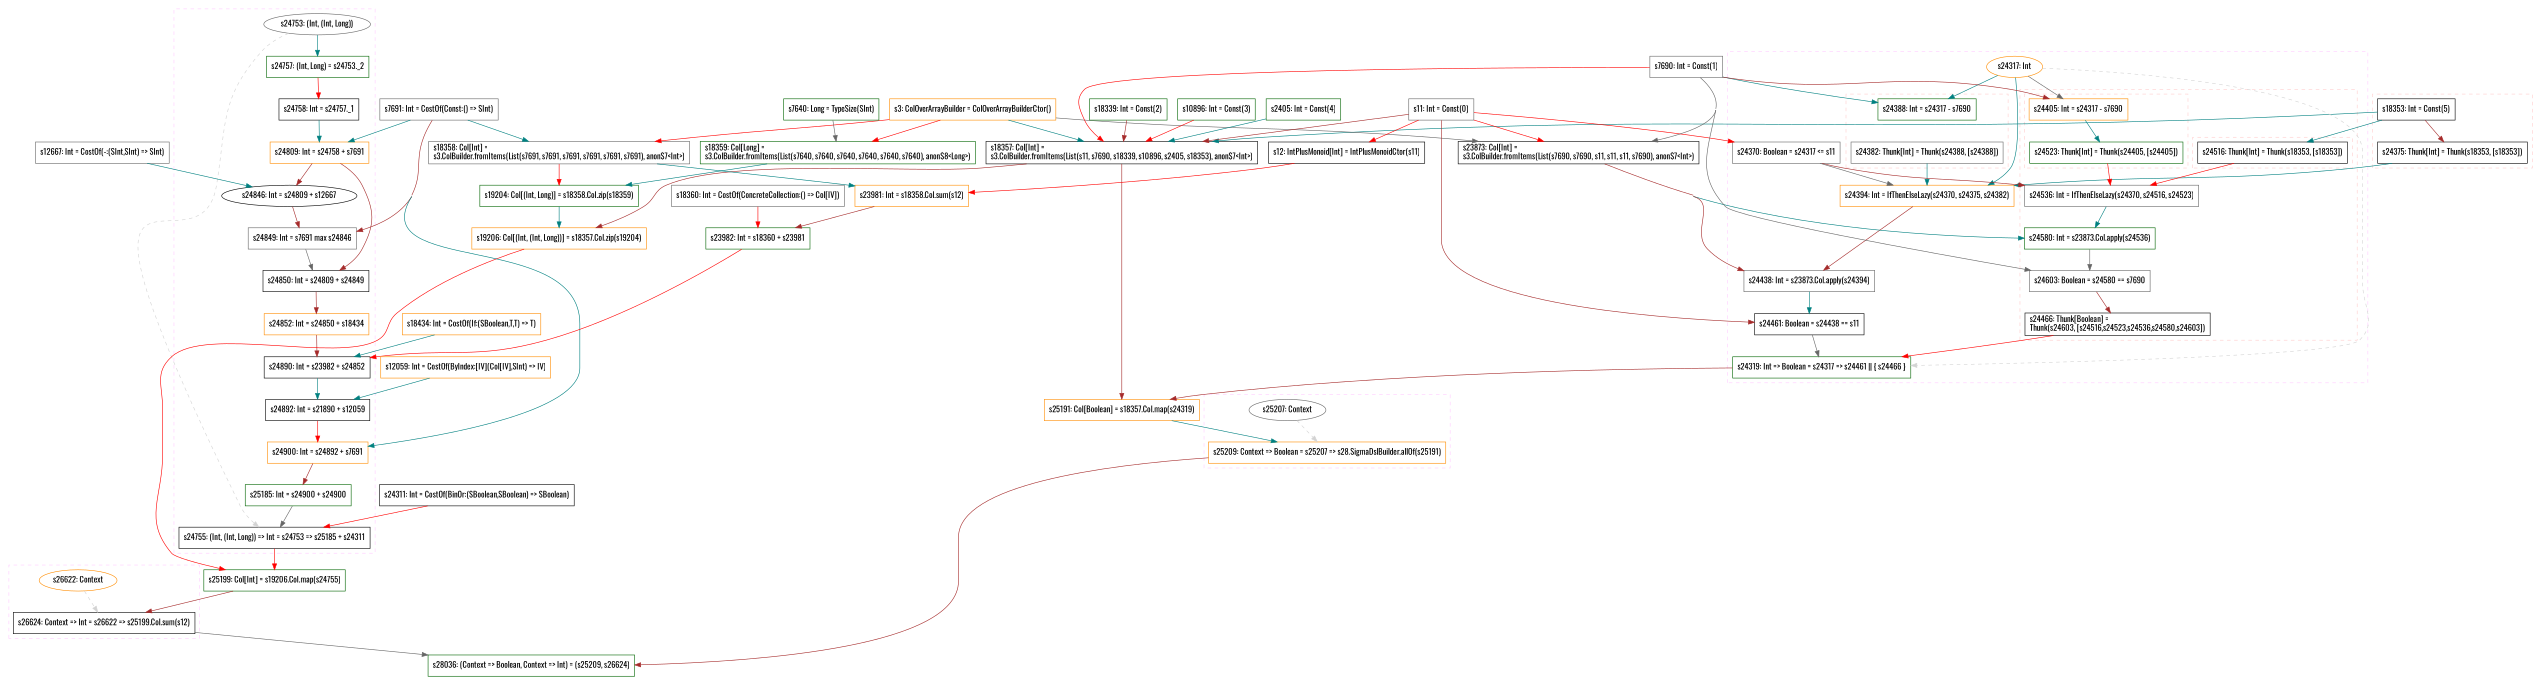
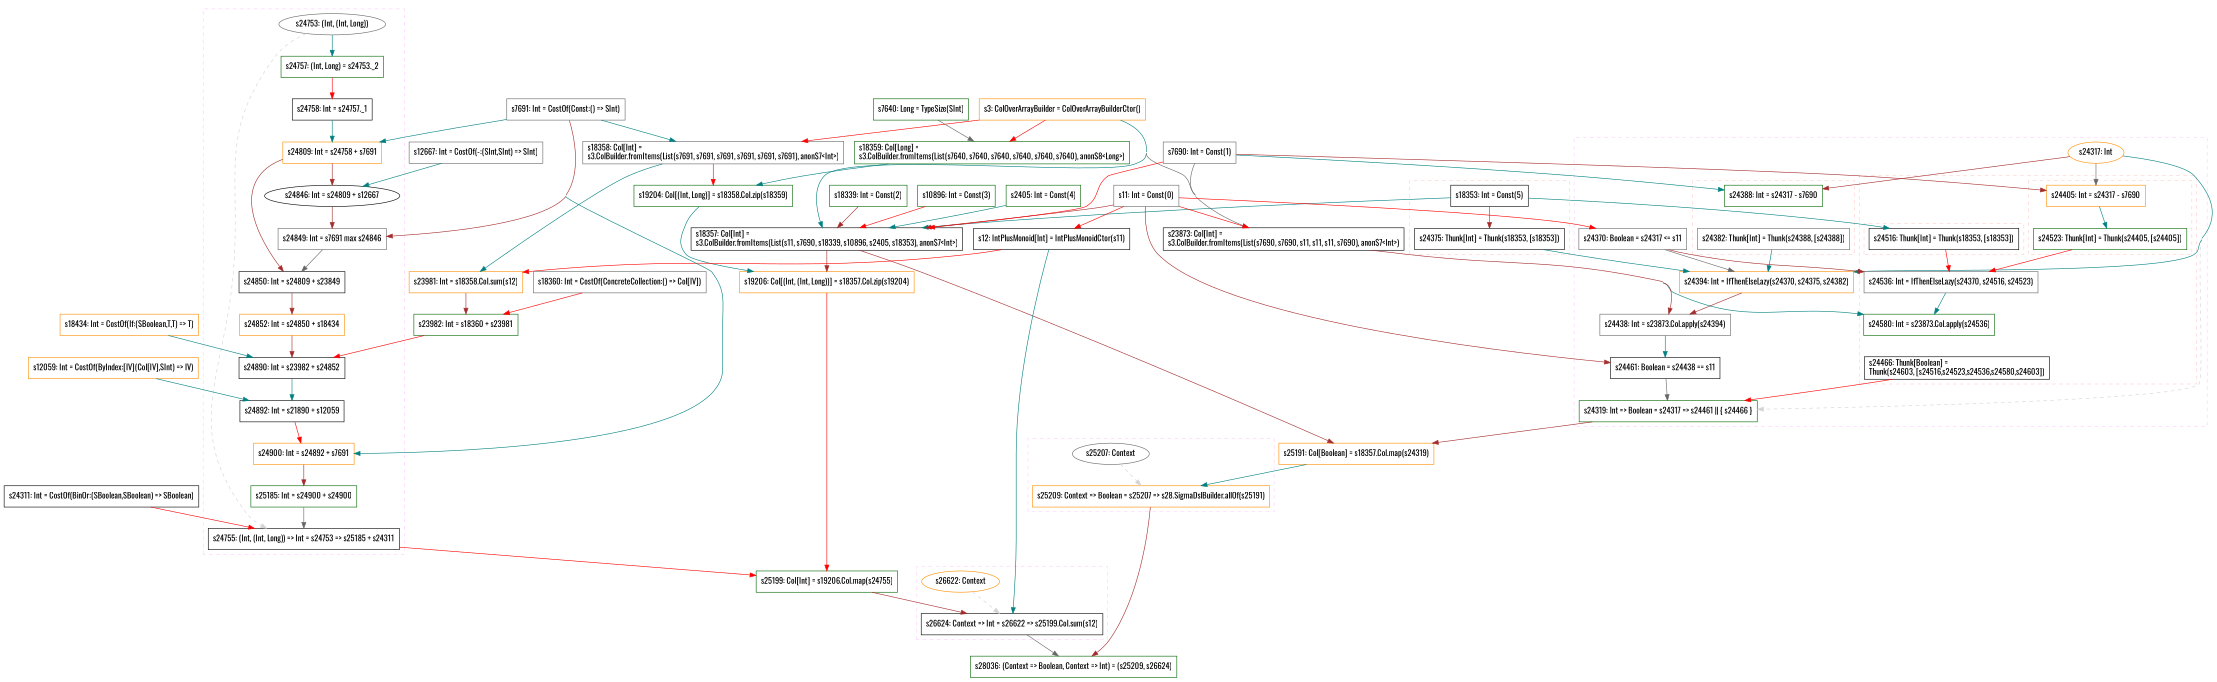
(1970, 88) -> (1955, 172)
(316, 281) -> (292, 282)
(2090, 281) -> none
none -> (1017, 427)
